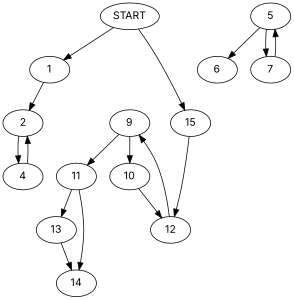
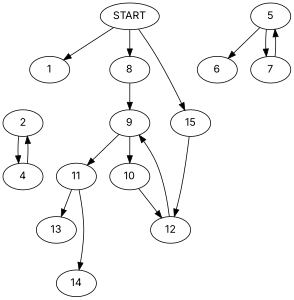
none -> (130, 70)
(38, 93) -> none
(65, 253) -> none
